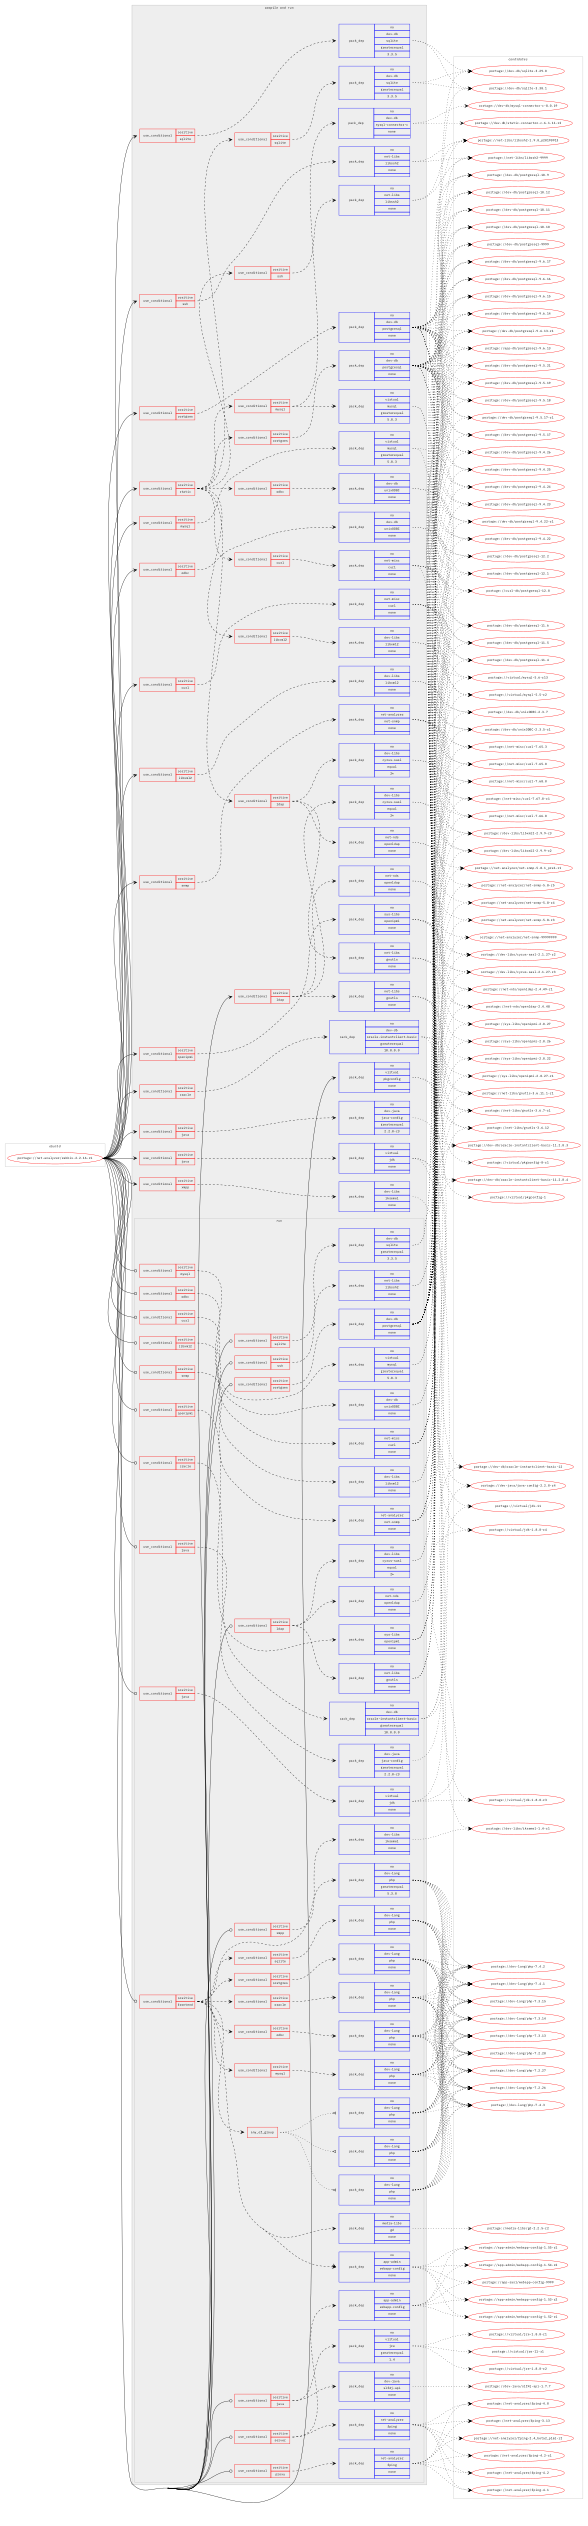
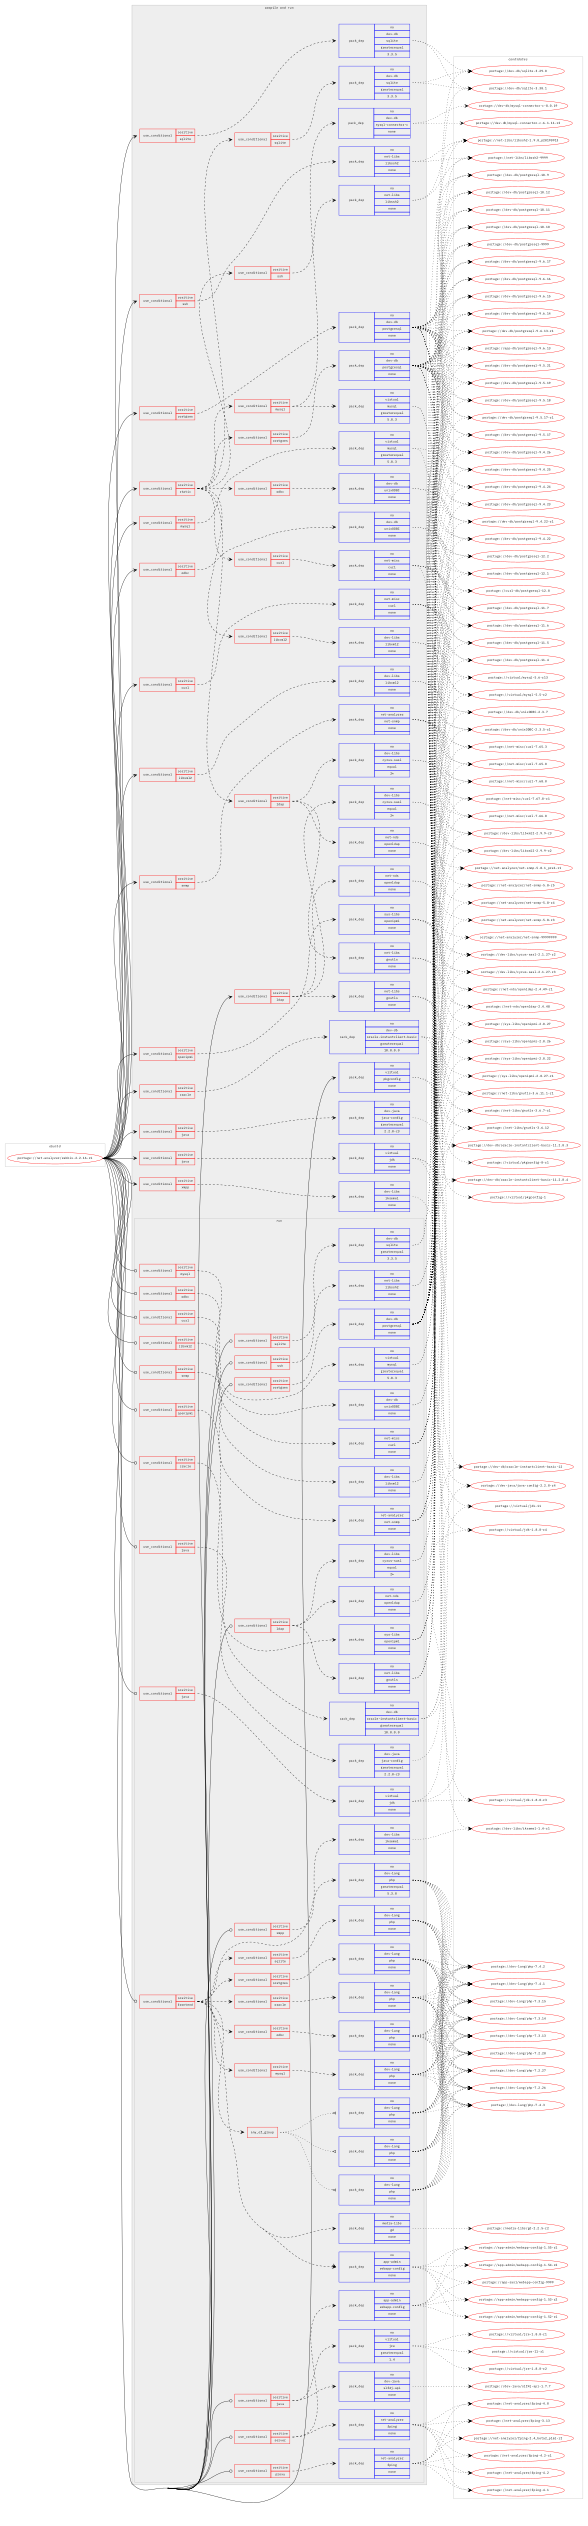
(518, 123) -> (518, 123)
none -> (518, 608)
